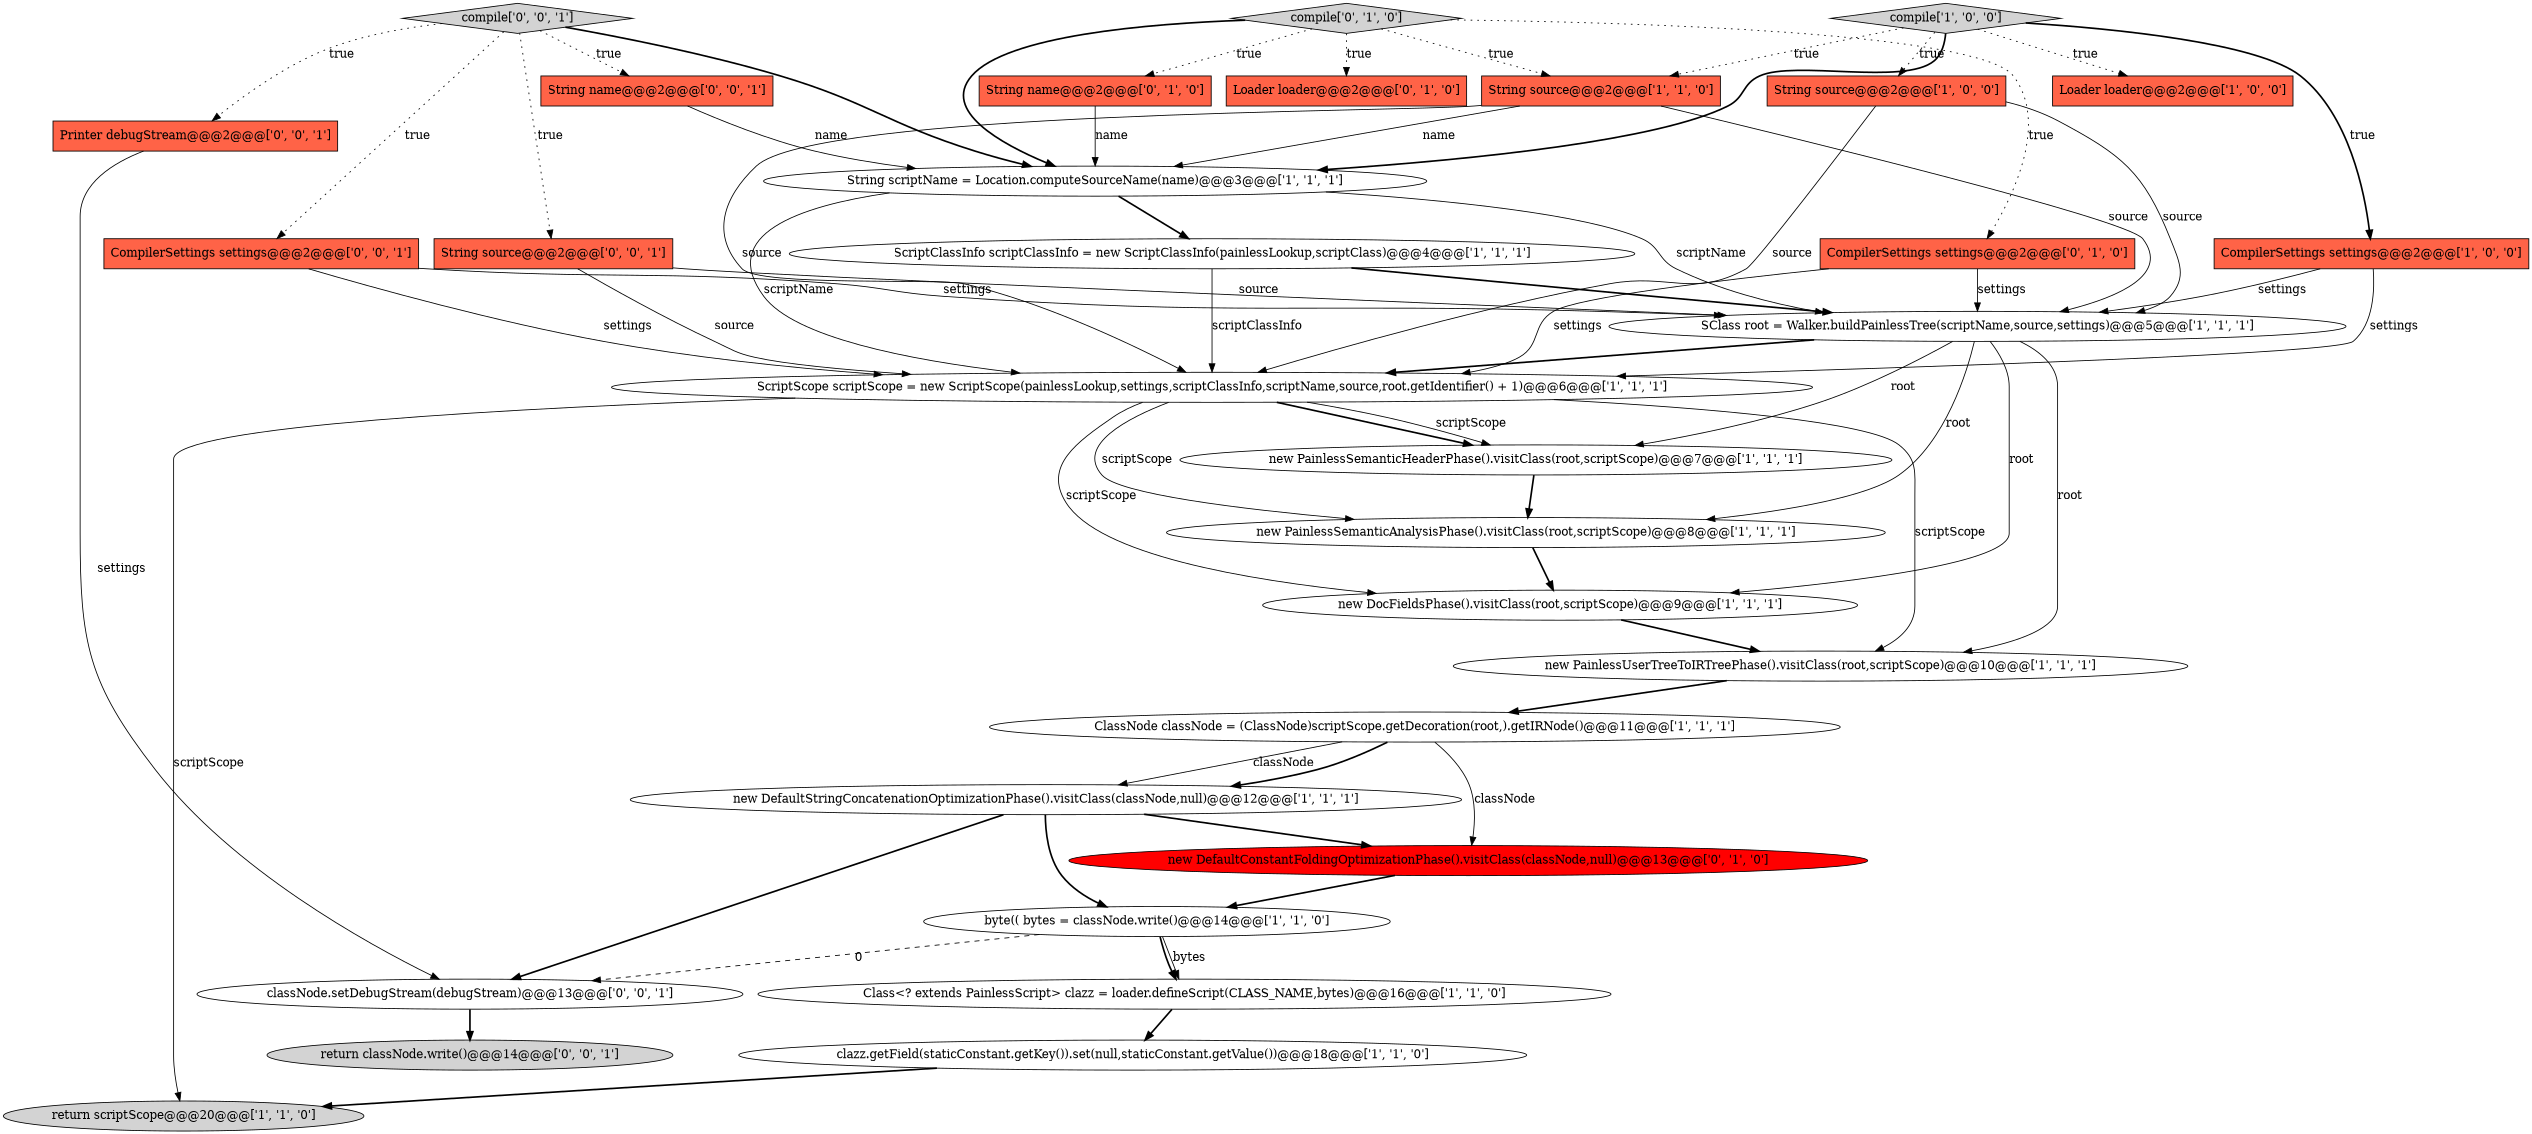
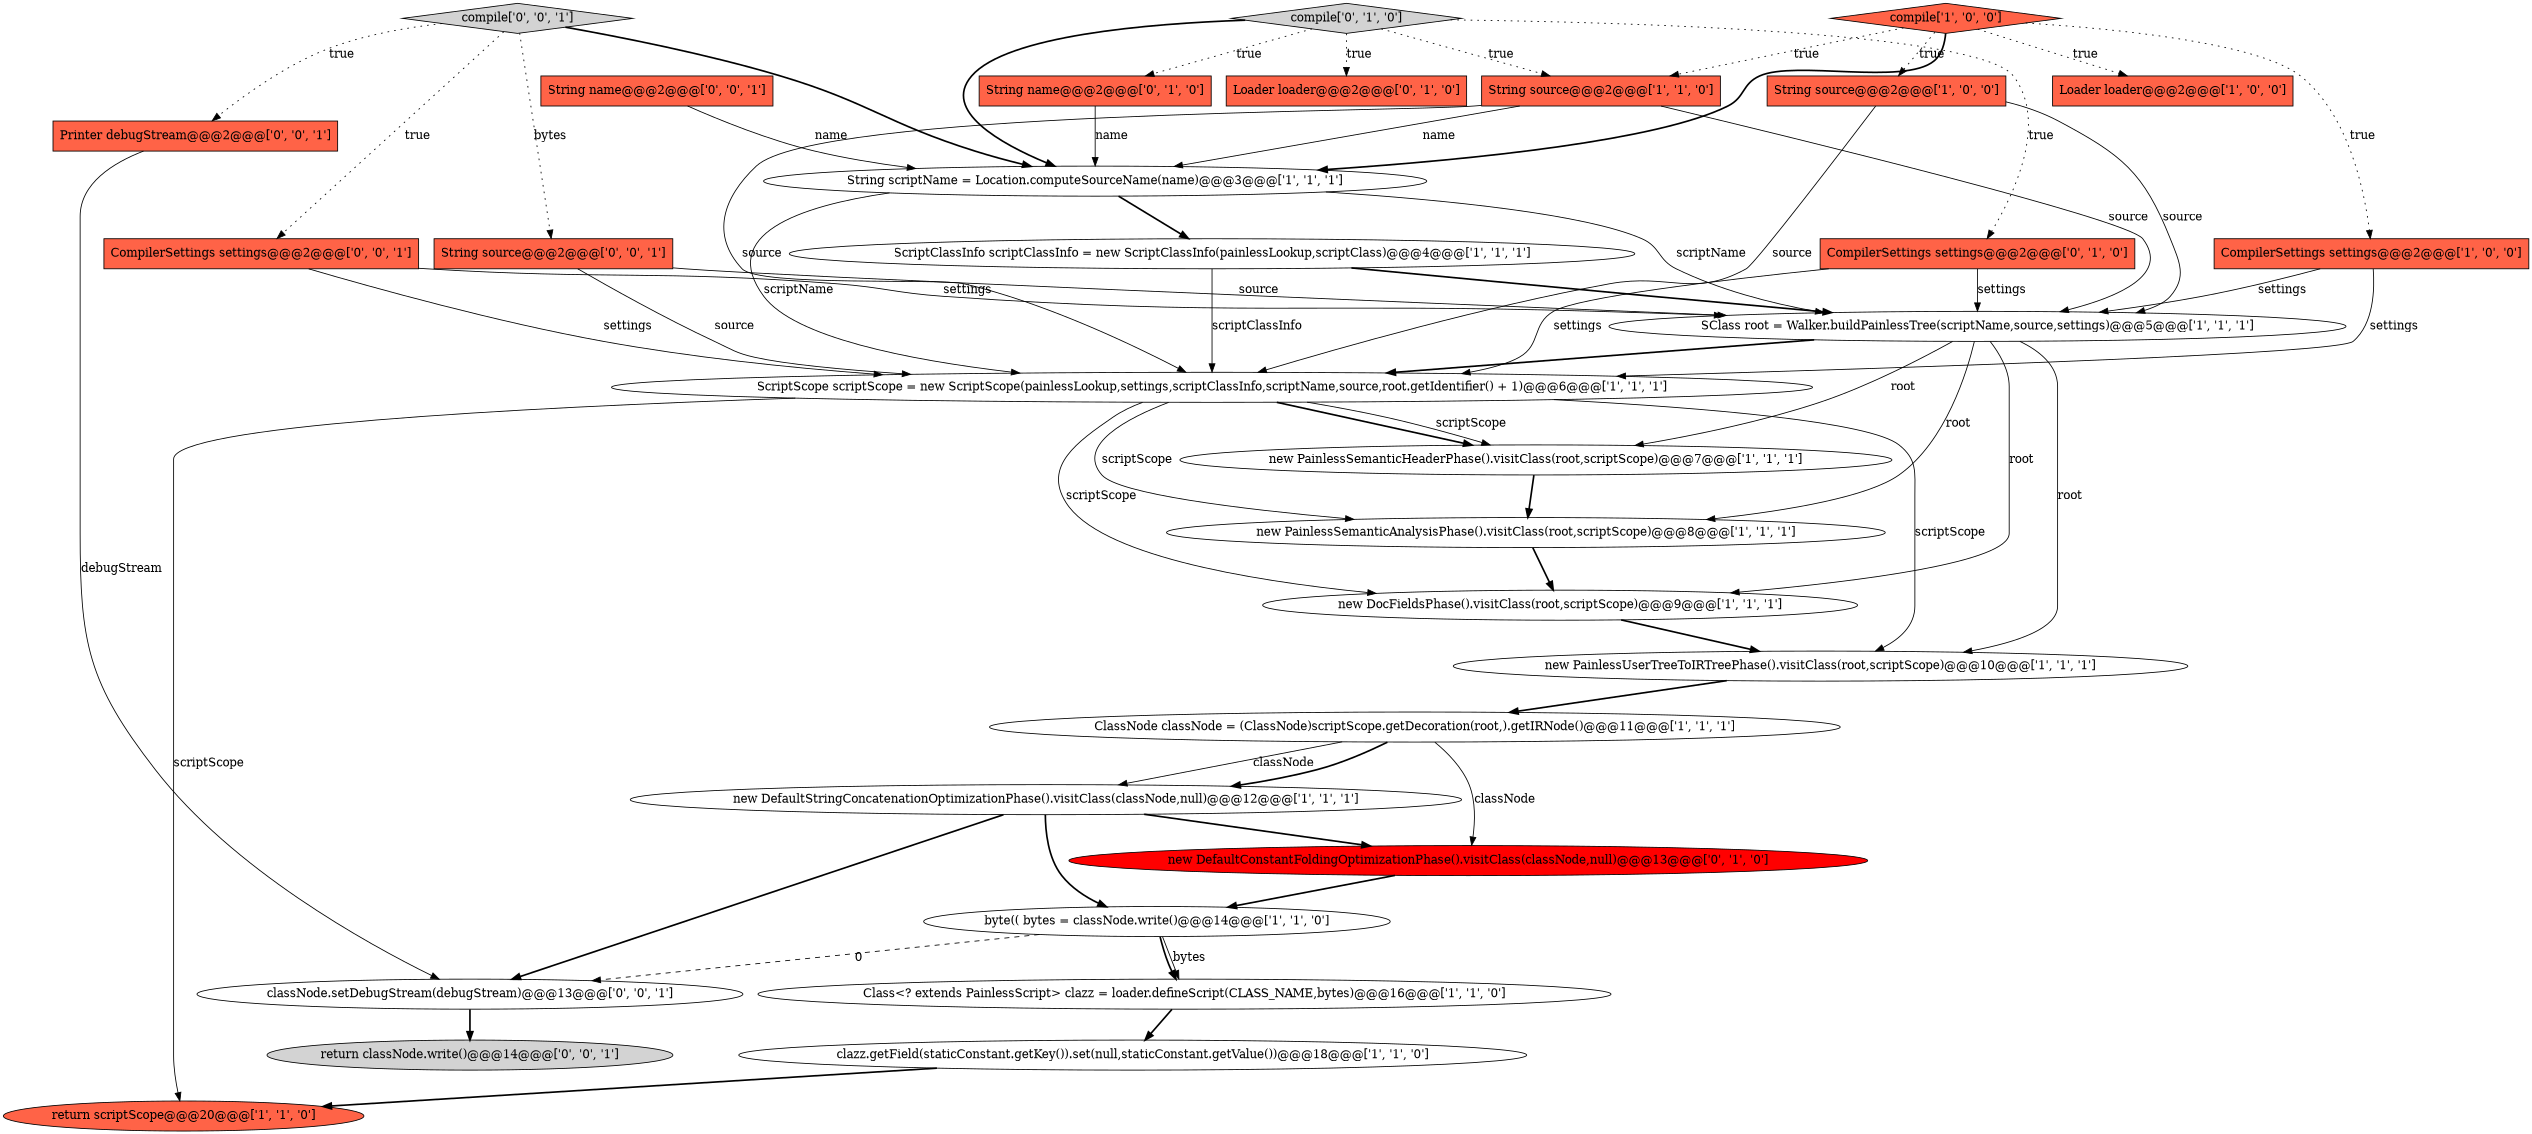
(1946, 18) -> (1946, 18)
(581, 51) -> none
(2251, 54) -> (2251, 54)
(550, 136) -> (550, 136)
(121, 569) -> (121, 569)
(184, 1116) -> (184, 1116)
